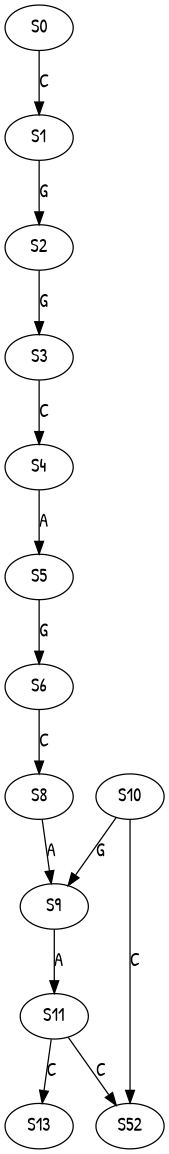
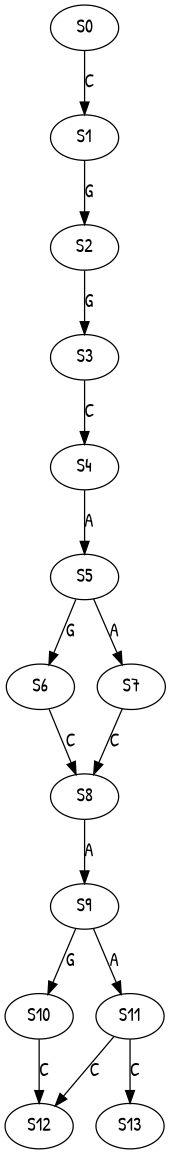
none -> (131, 687)
(96, 846) -> (64, 956)
(130, 1126) -> (39, 1126)
